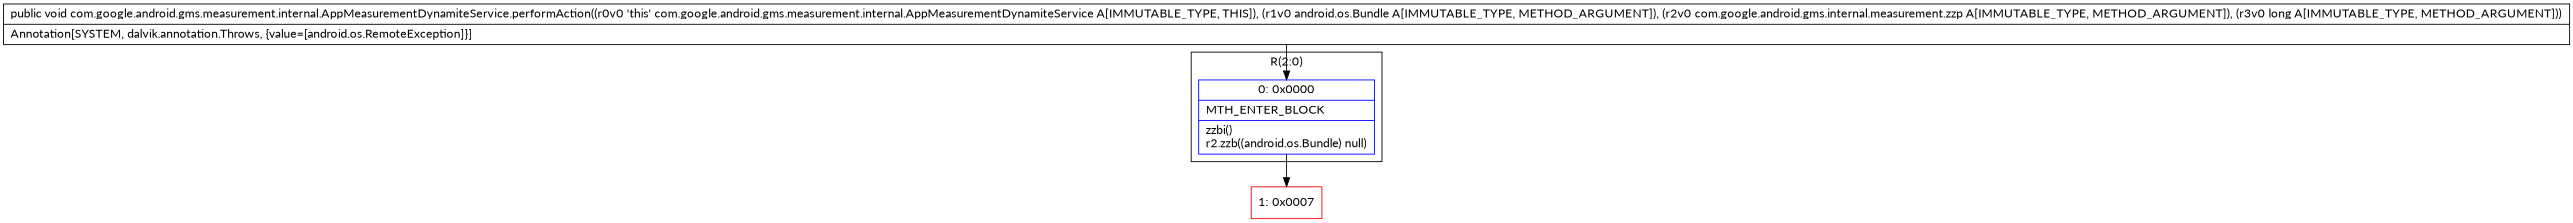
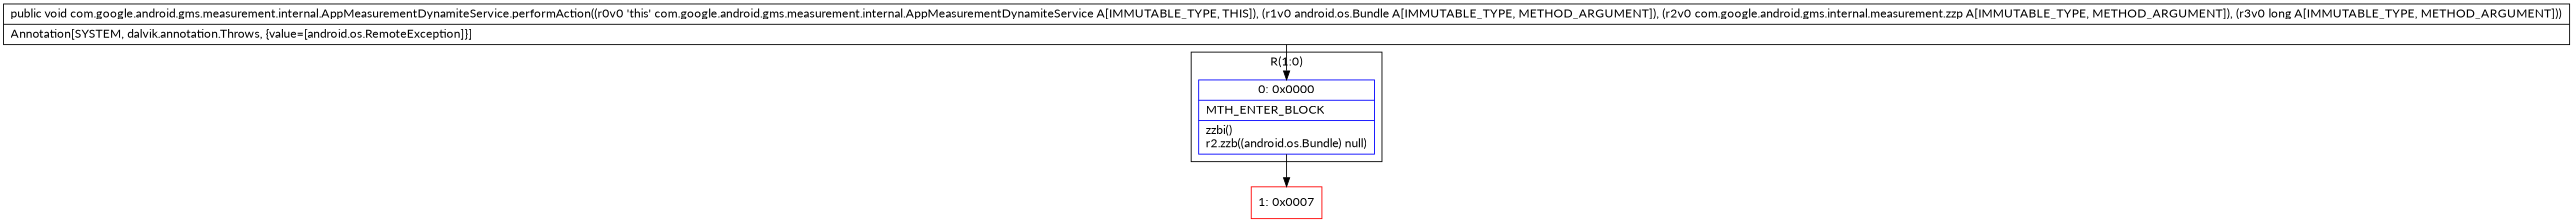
(1287, 62) -> (1287, 62)
